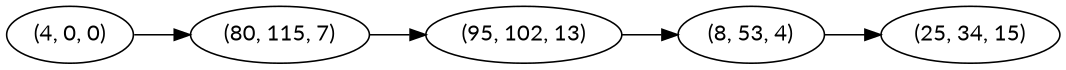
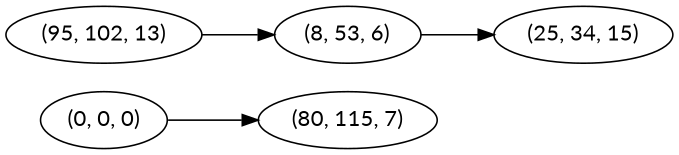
(70, 35) -> (104, 120)
(390, 35) -> none
(751, 35) -> (348, 35)
